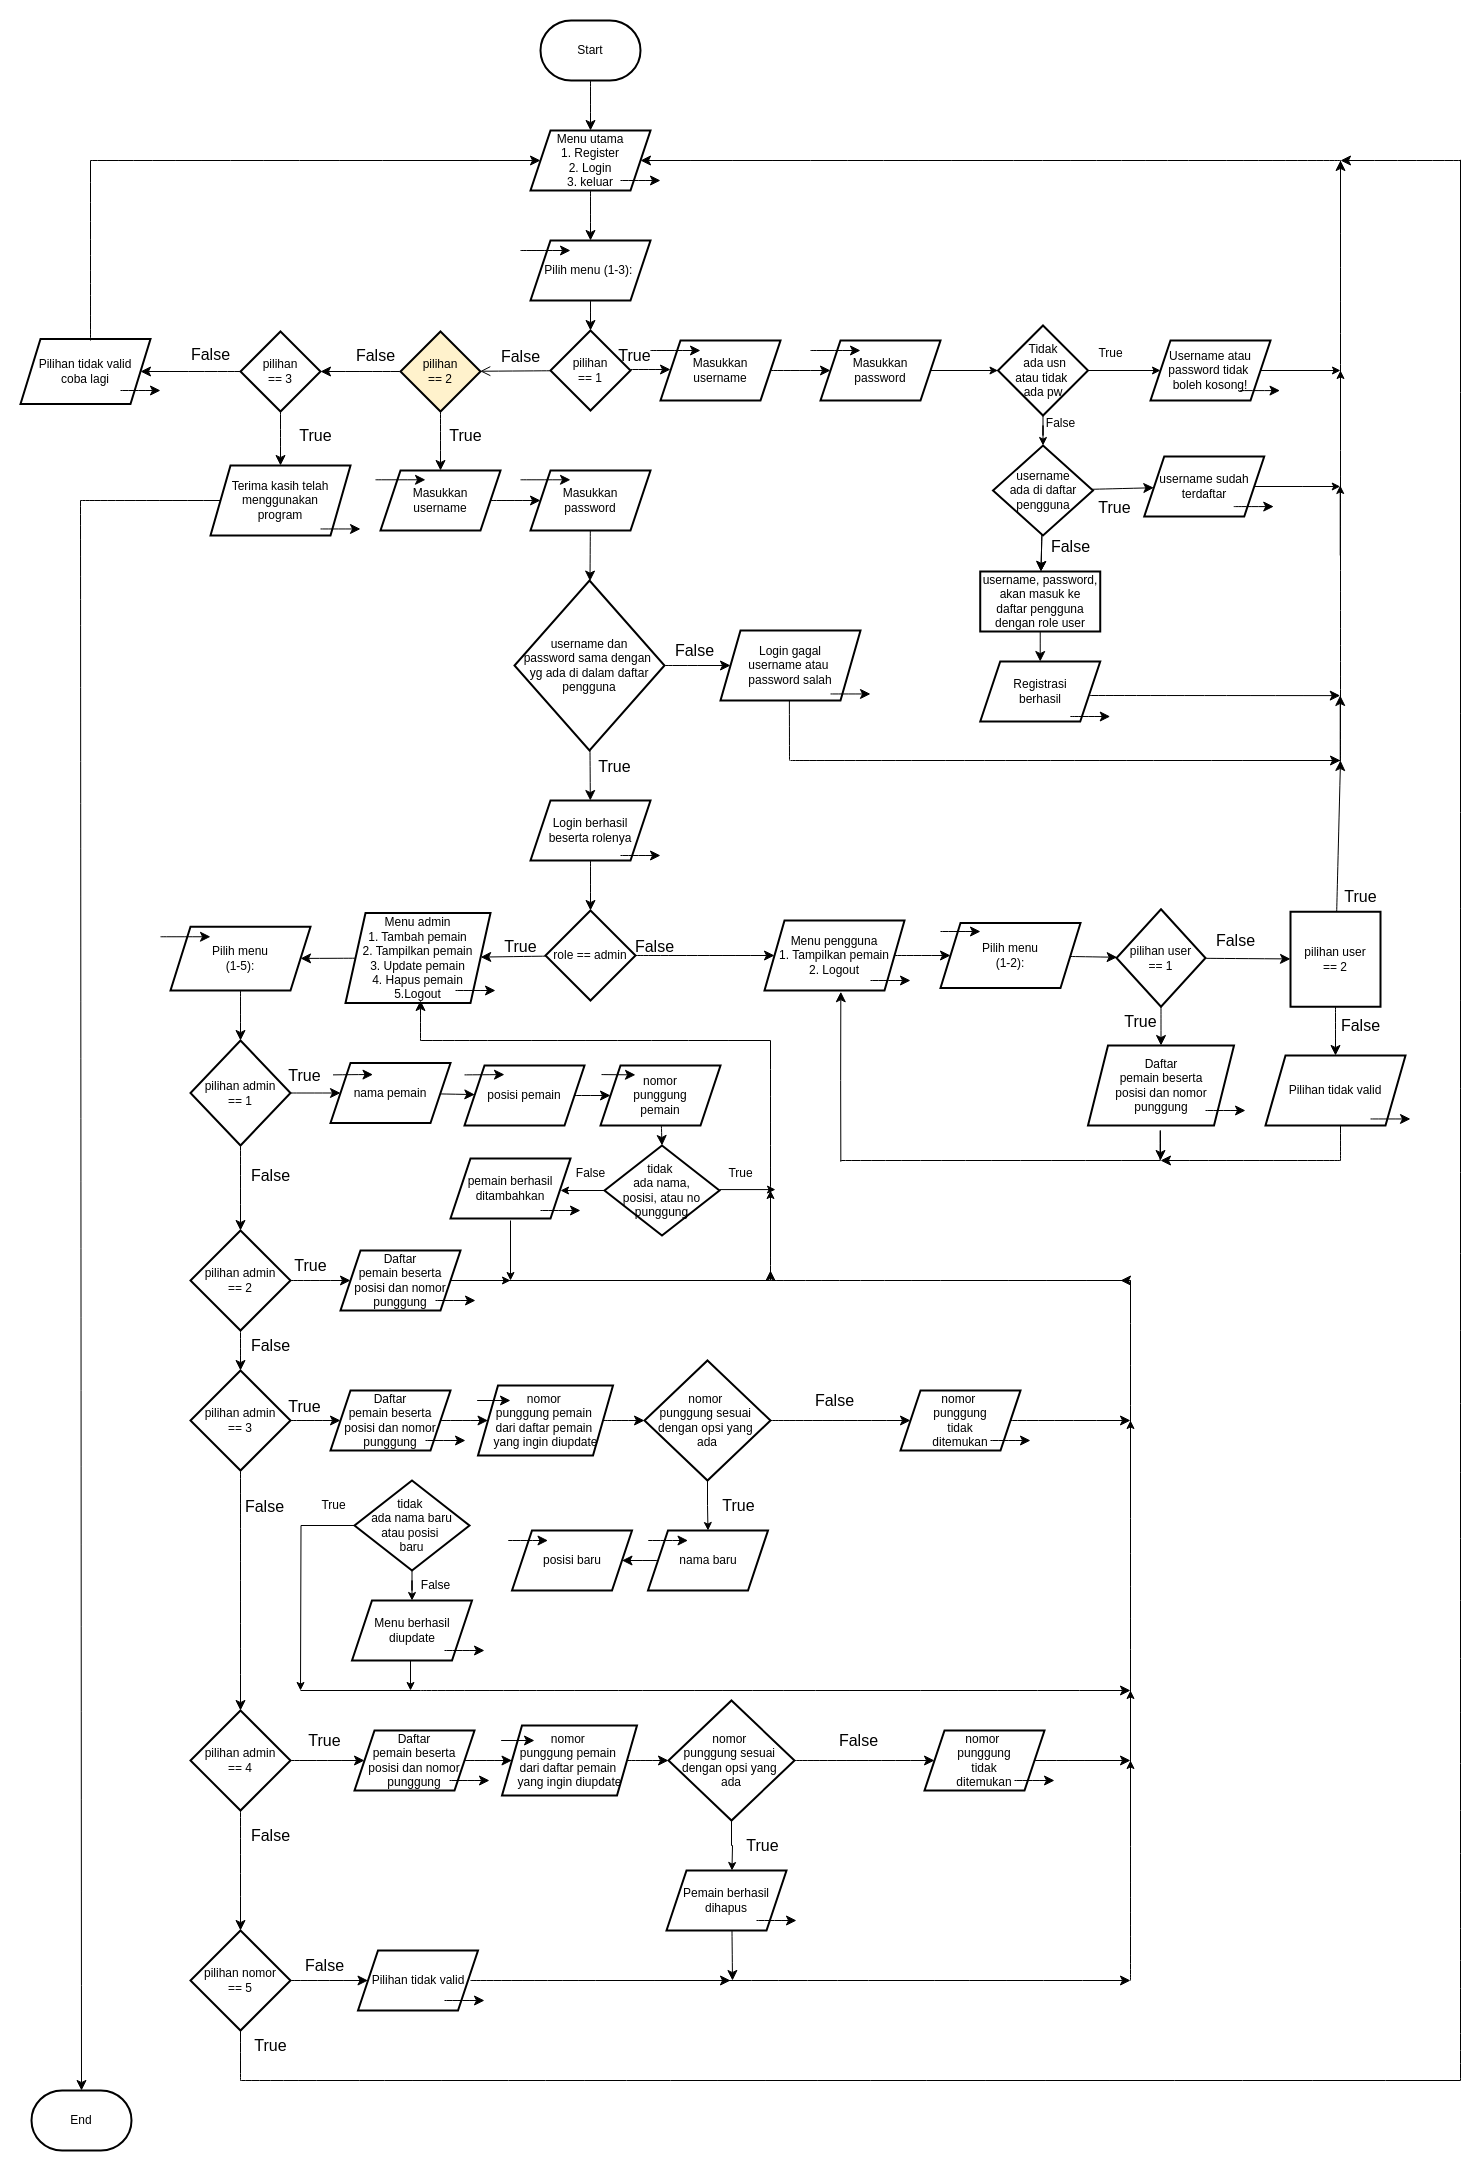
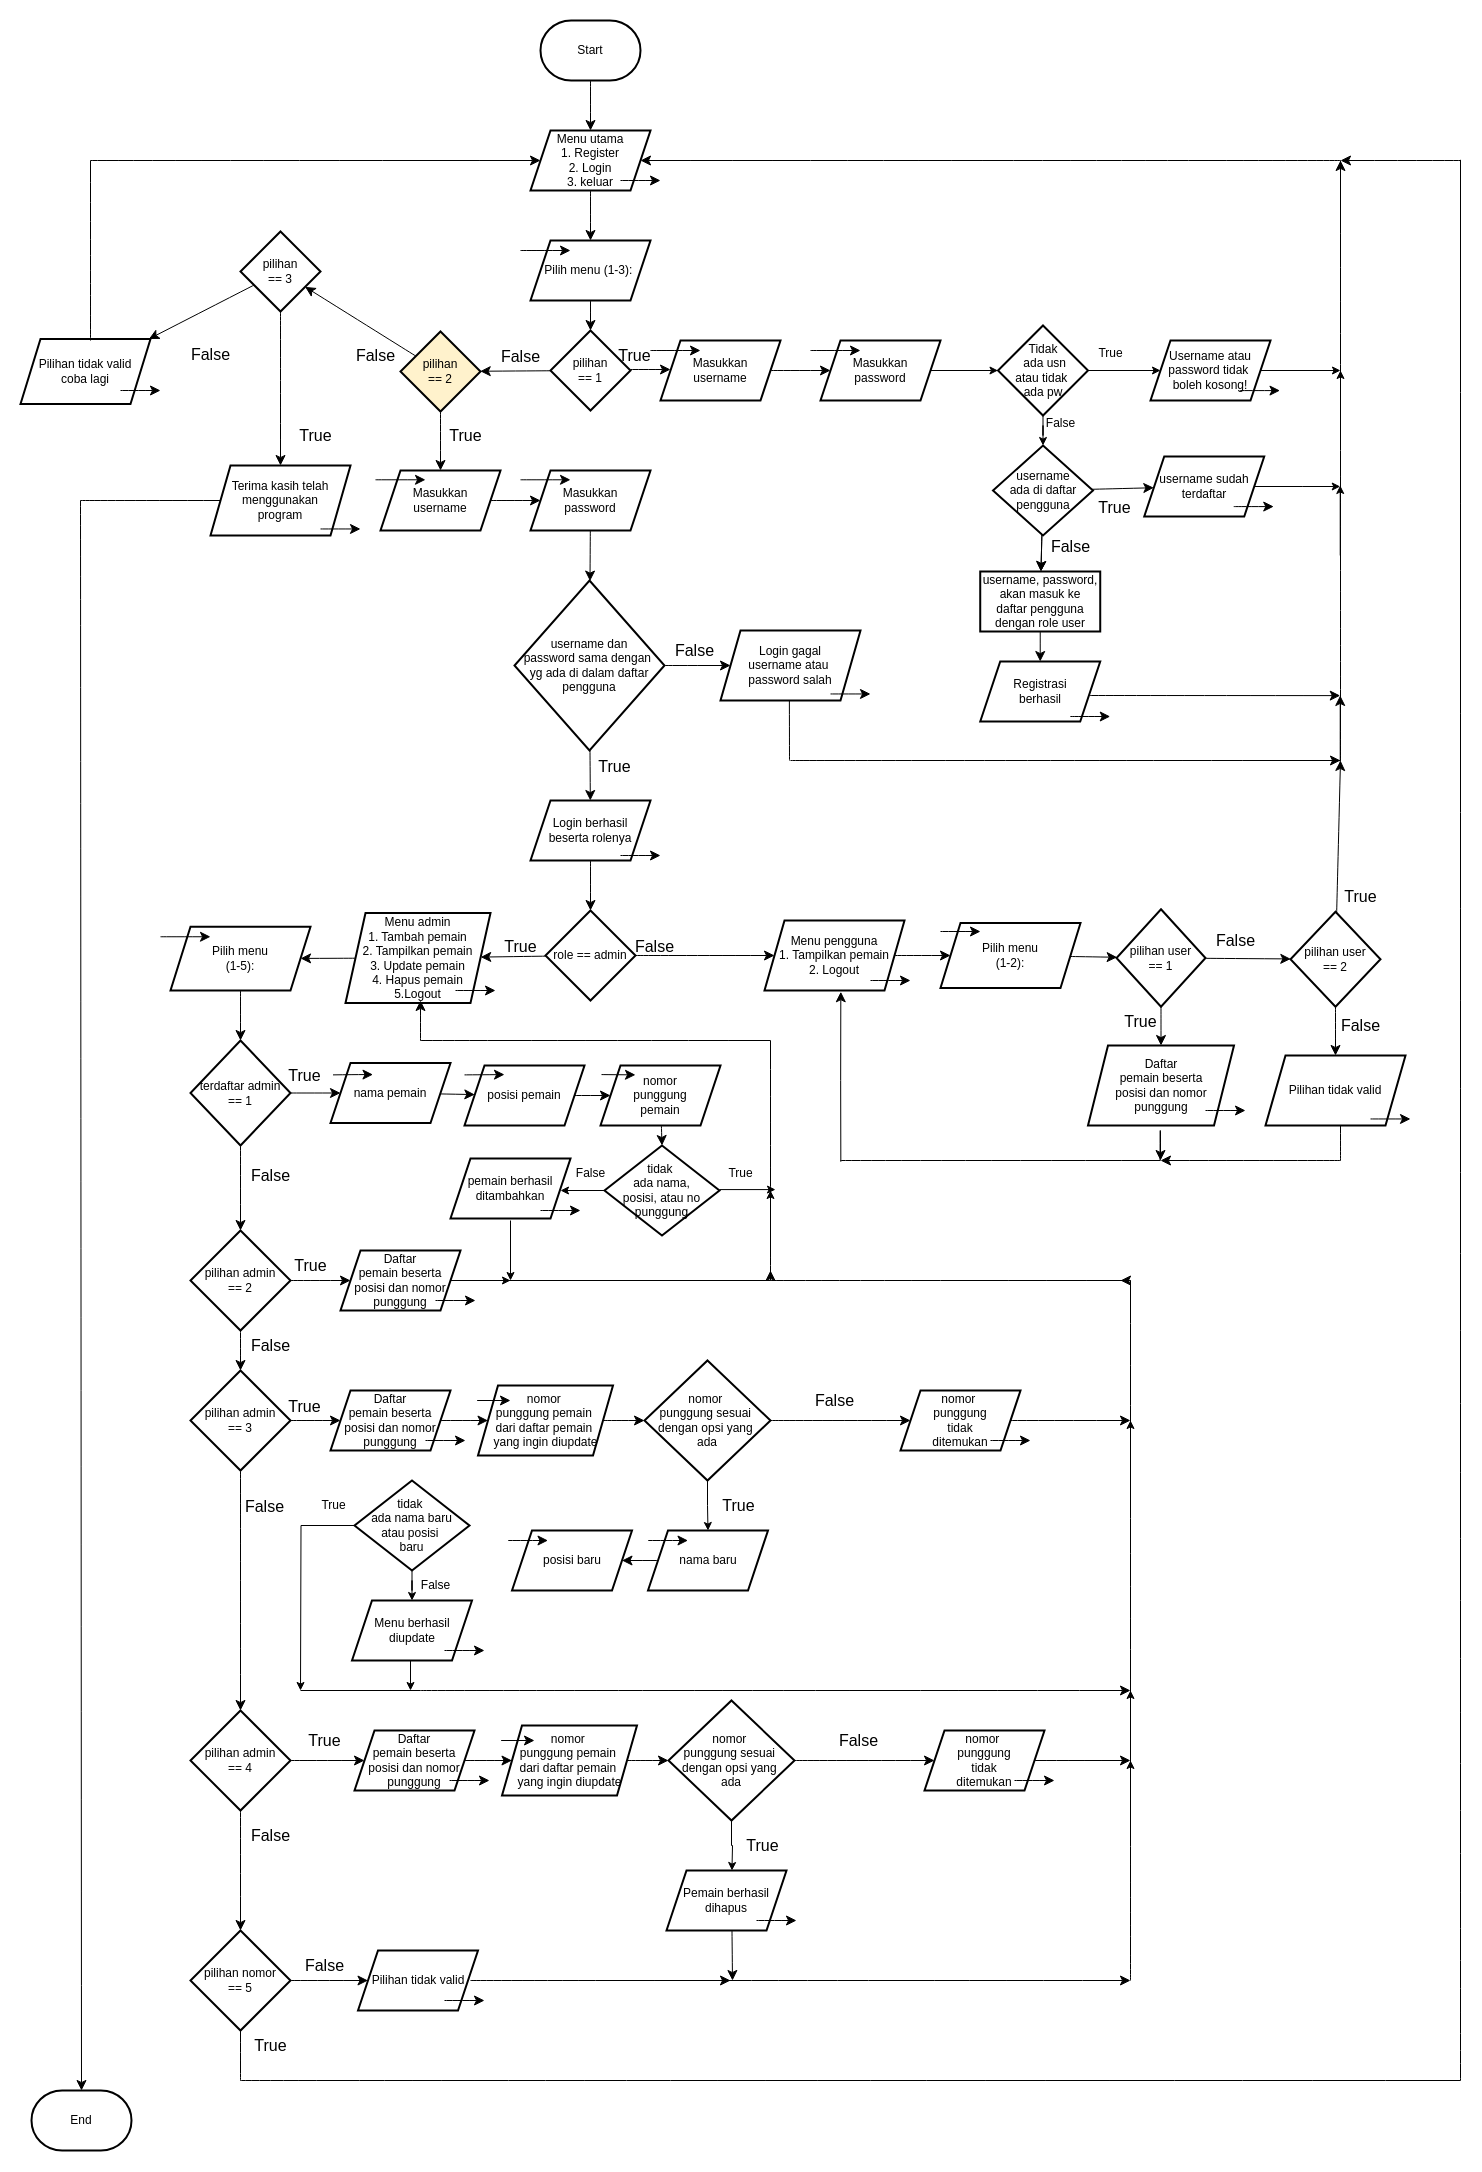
(487, 371) -> (490, 371)
(281, 372) -> (281, 272)
(1336, 959) -> (1336, 959)
(241, 1094) -> (241, 1094)
